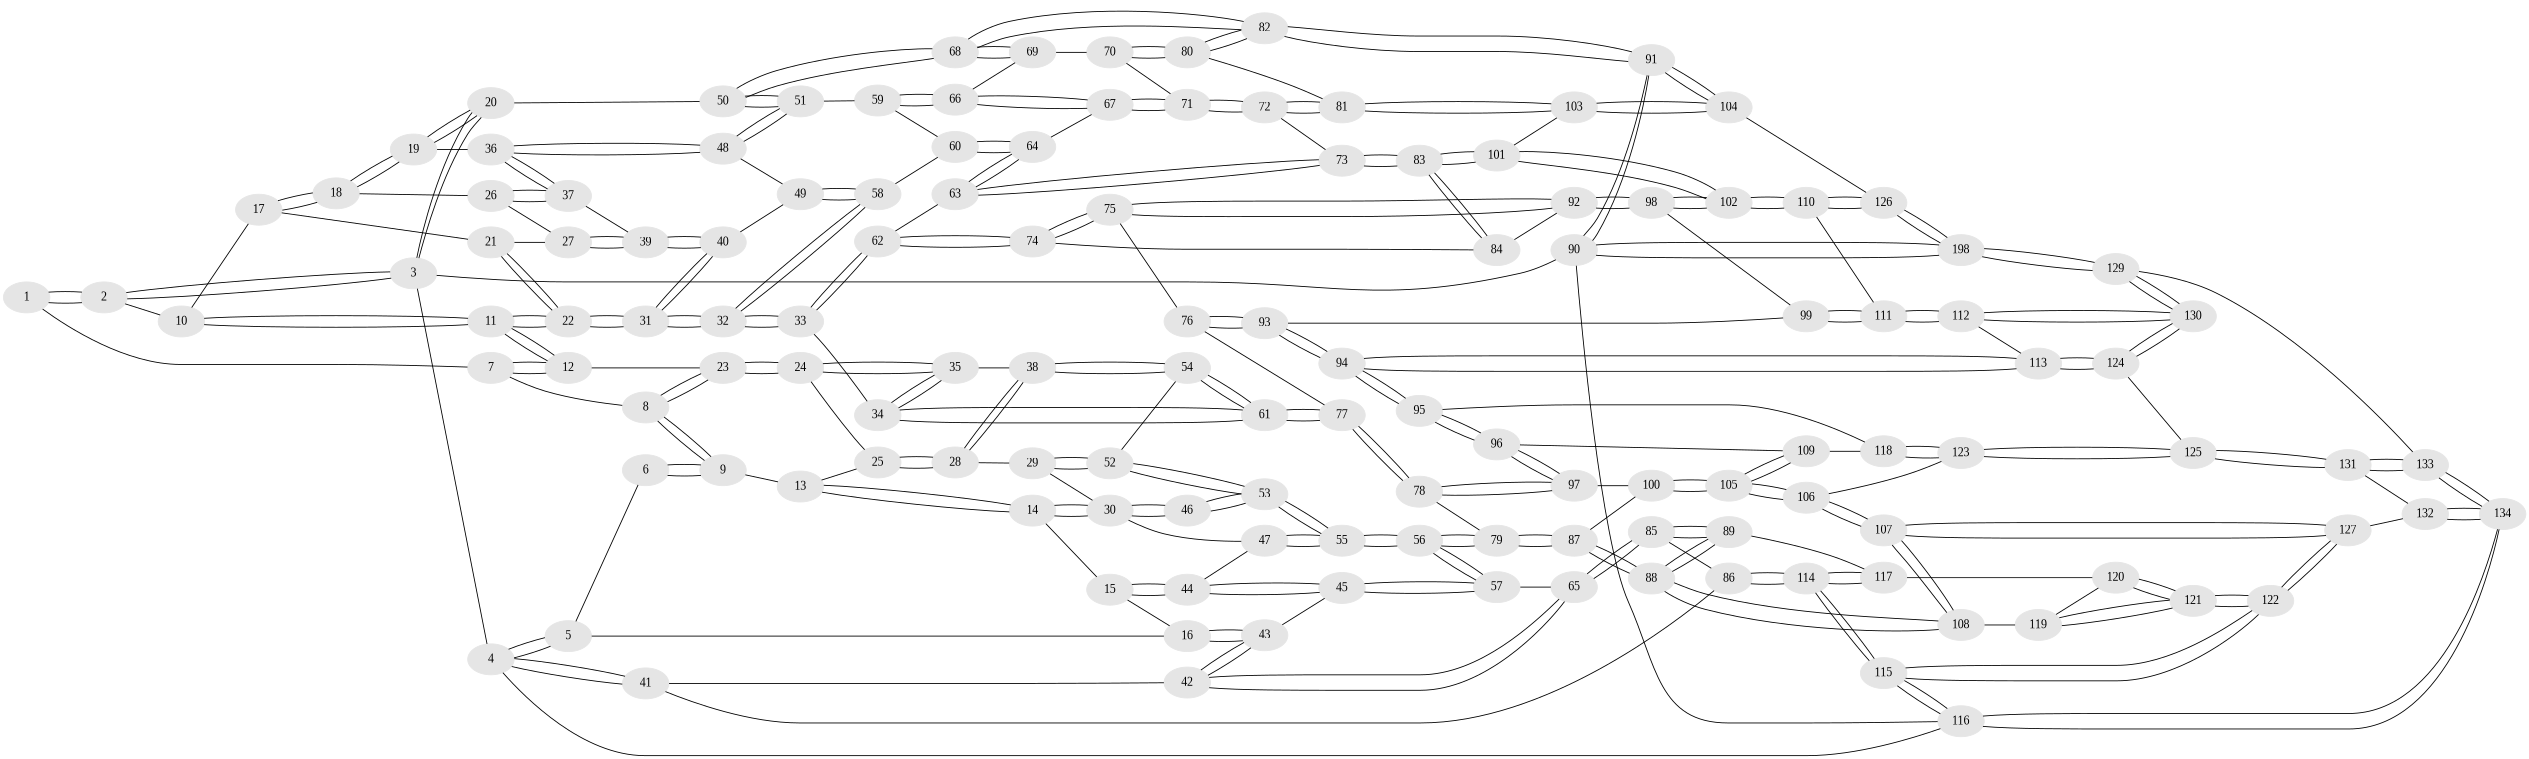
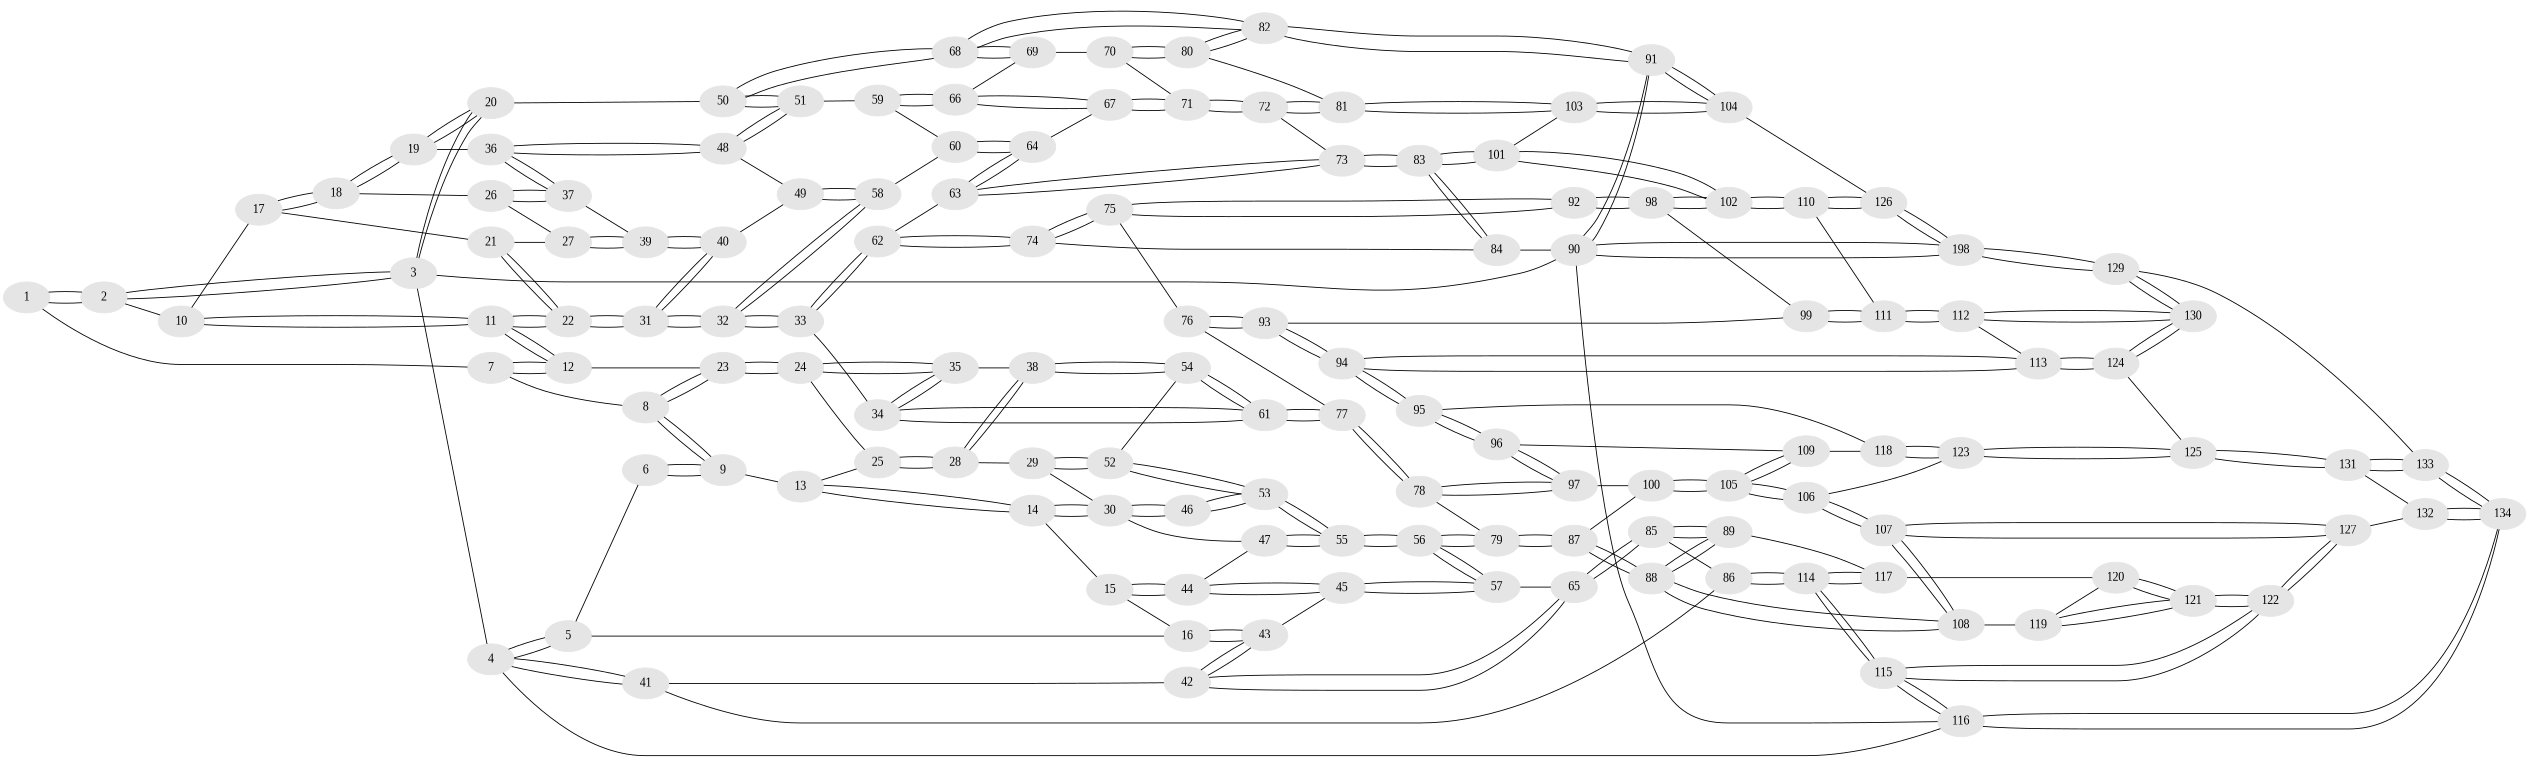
(1536, 226) -> (1536, 250)
